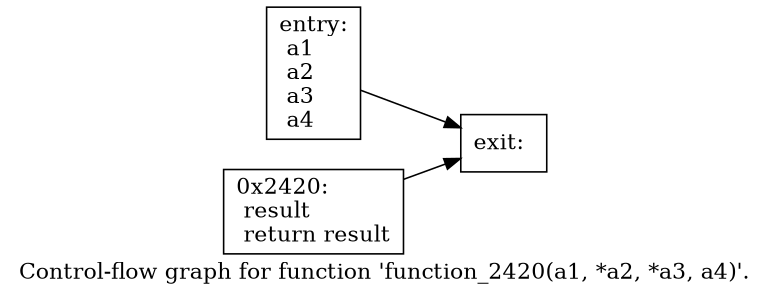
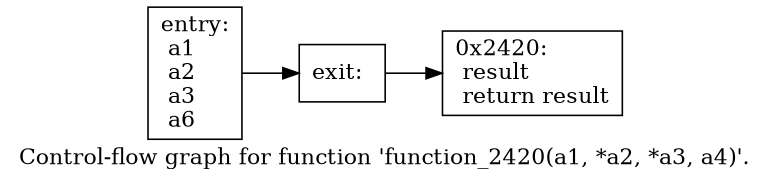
(297, 120) -> (178, 120)
(424, 172) -> (406, 73)
